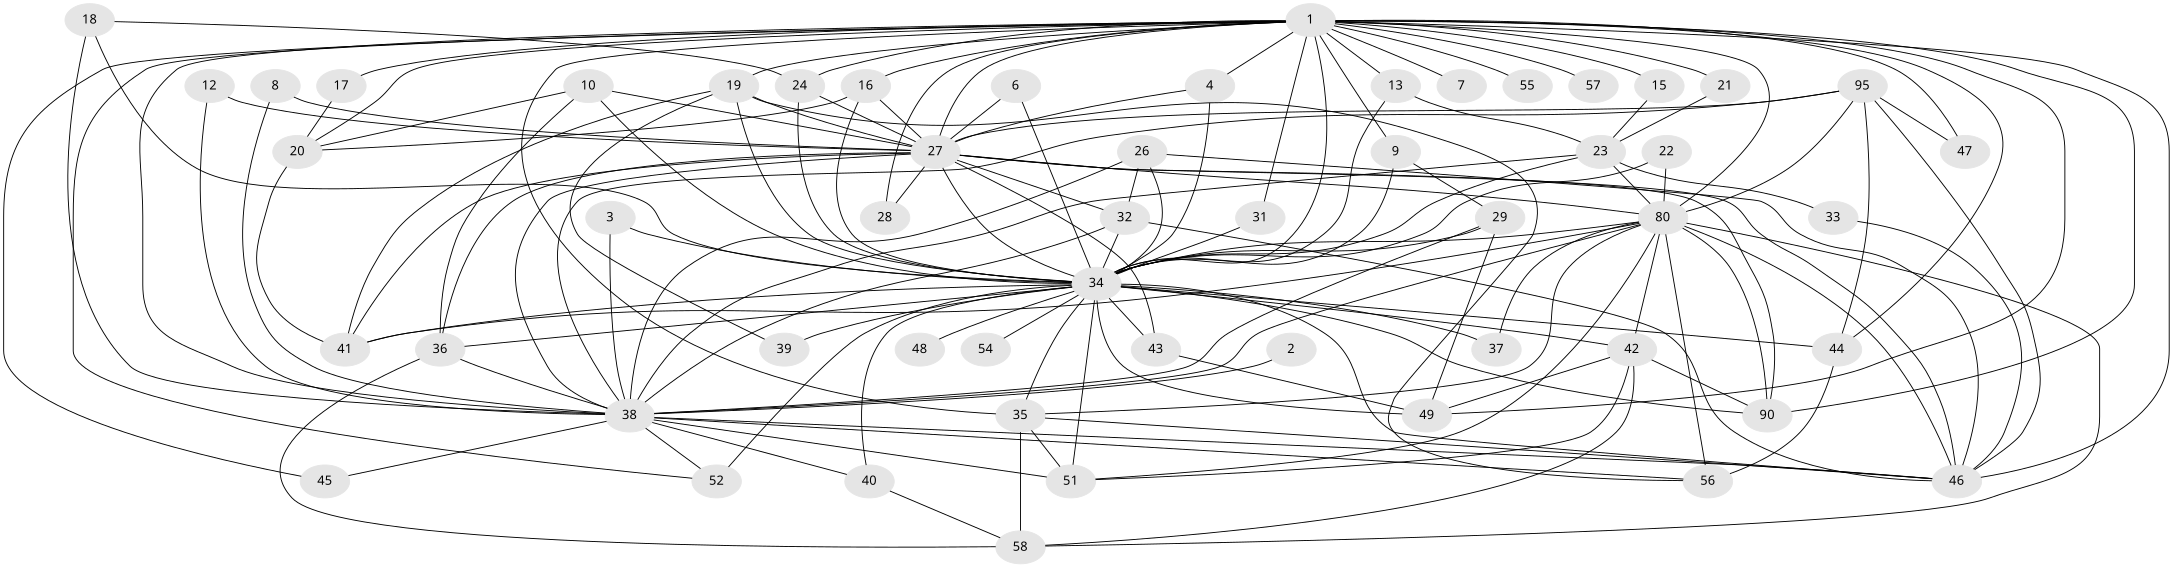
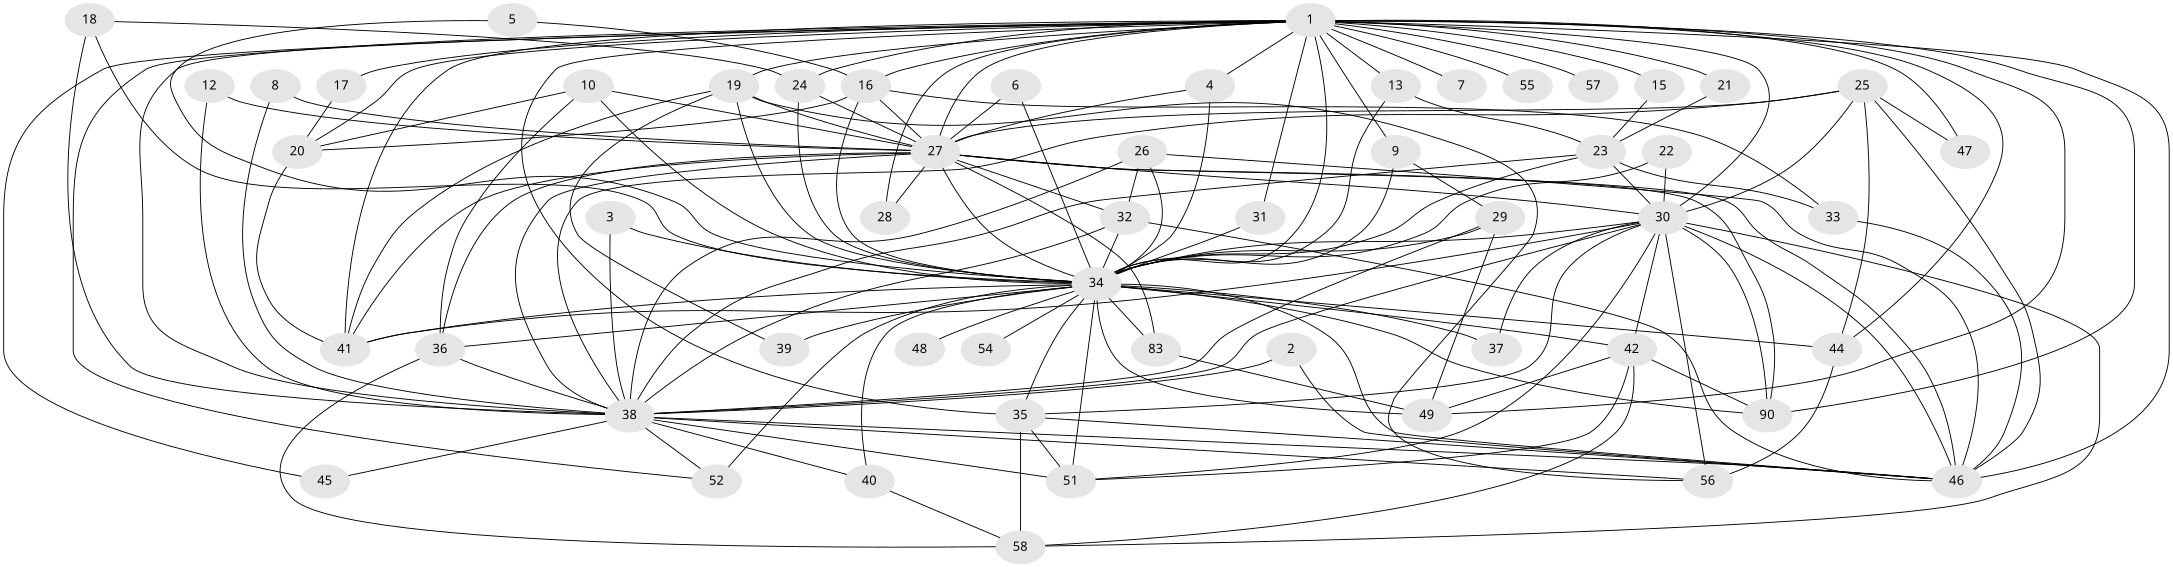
none -> (513, 20)
none -> (442, 76)
(1863, 86) -> (1863, 86)
none -> (1364, 107)
(1663, 218) -> (1663, 218)
(1156, 350) -> (1156, 350)
none -> (1601, 454)
